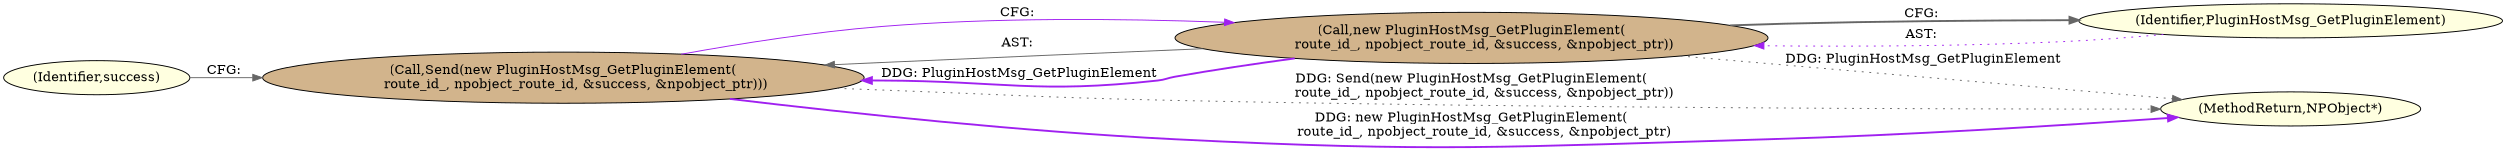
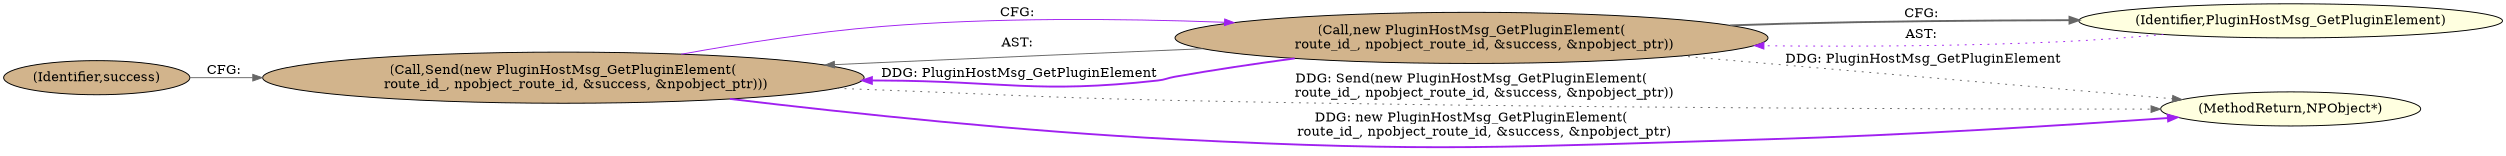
(97, 78) -> (97, 78)
